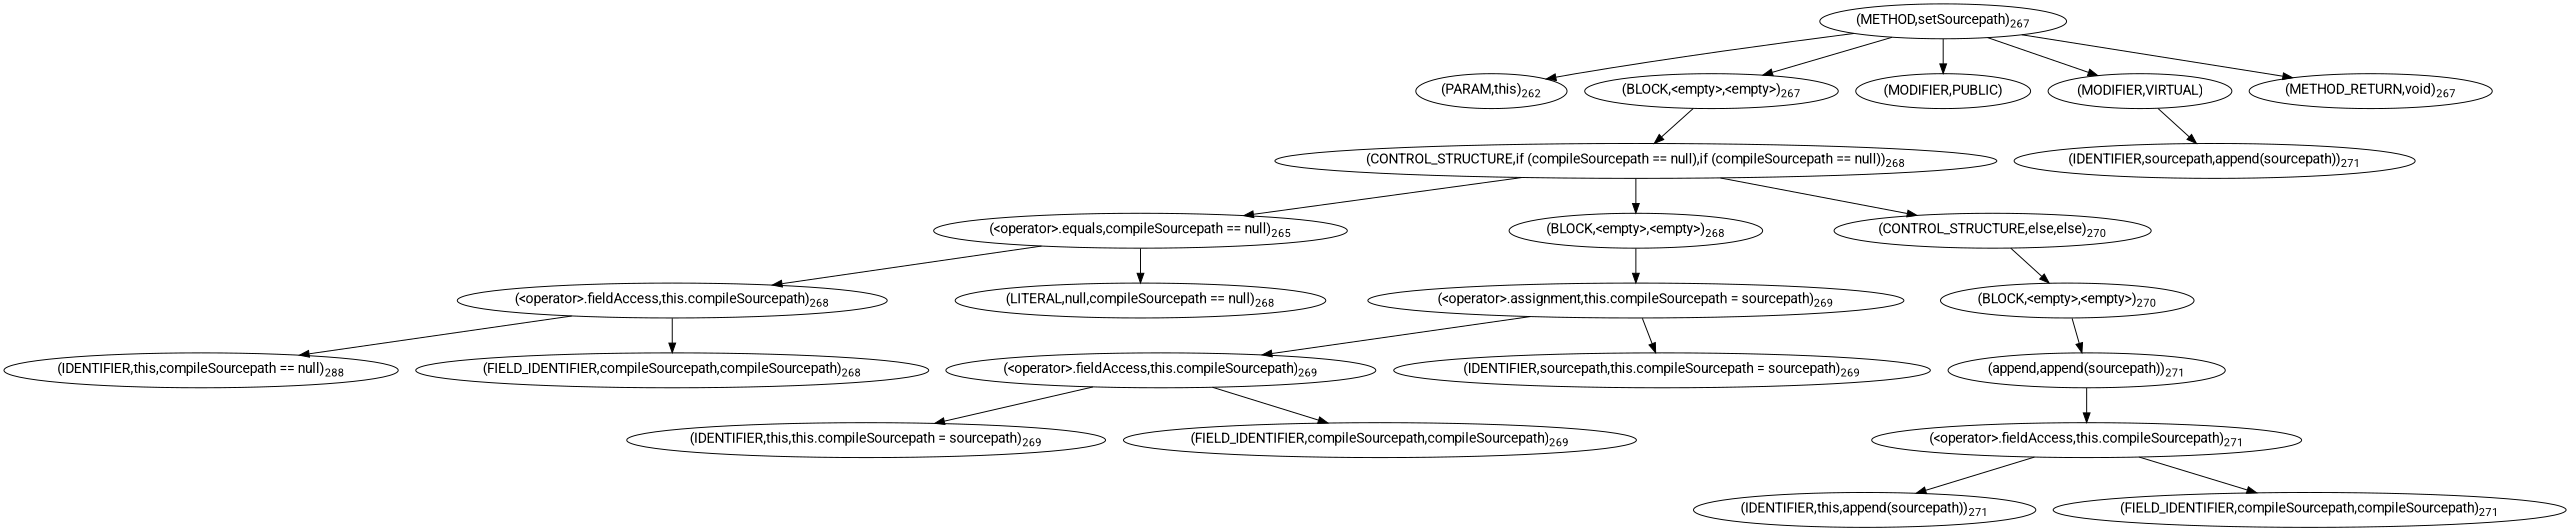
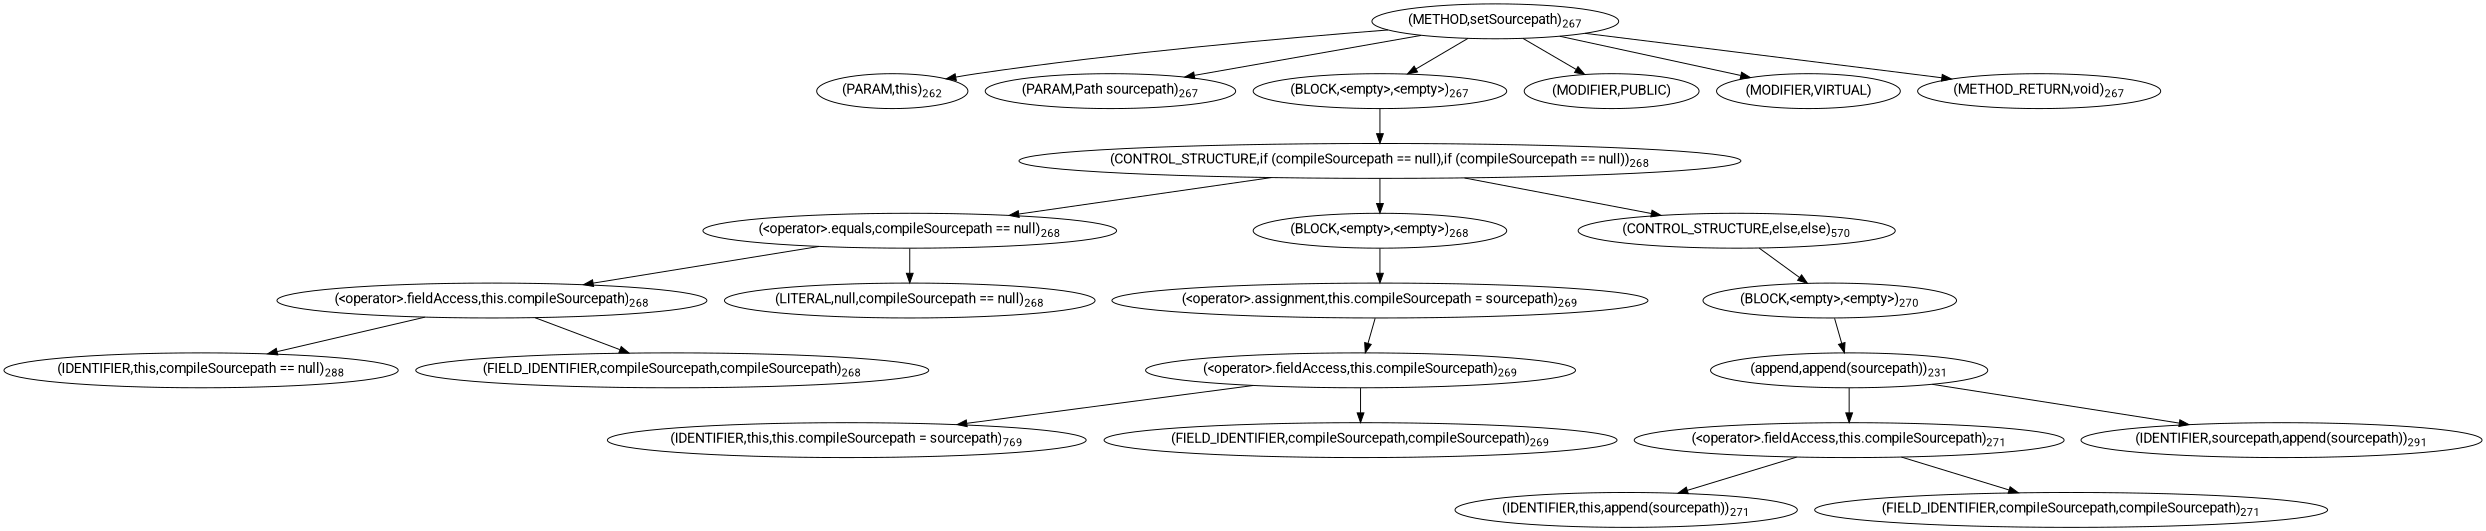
none -> (1110, 91)
(2174, 123) -> (2056, 404)
(2351, 159) -> (2418, 439)
(1282, 229) -> (1051, 229)
(2097, 229) -> (1841, 229)
(2175, 369) -> (1938, 369)
(1662, 370) -> none
(1032, 439) -> (1013, 439)
